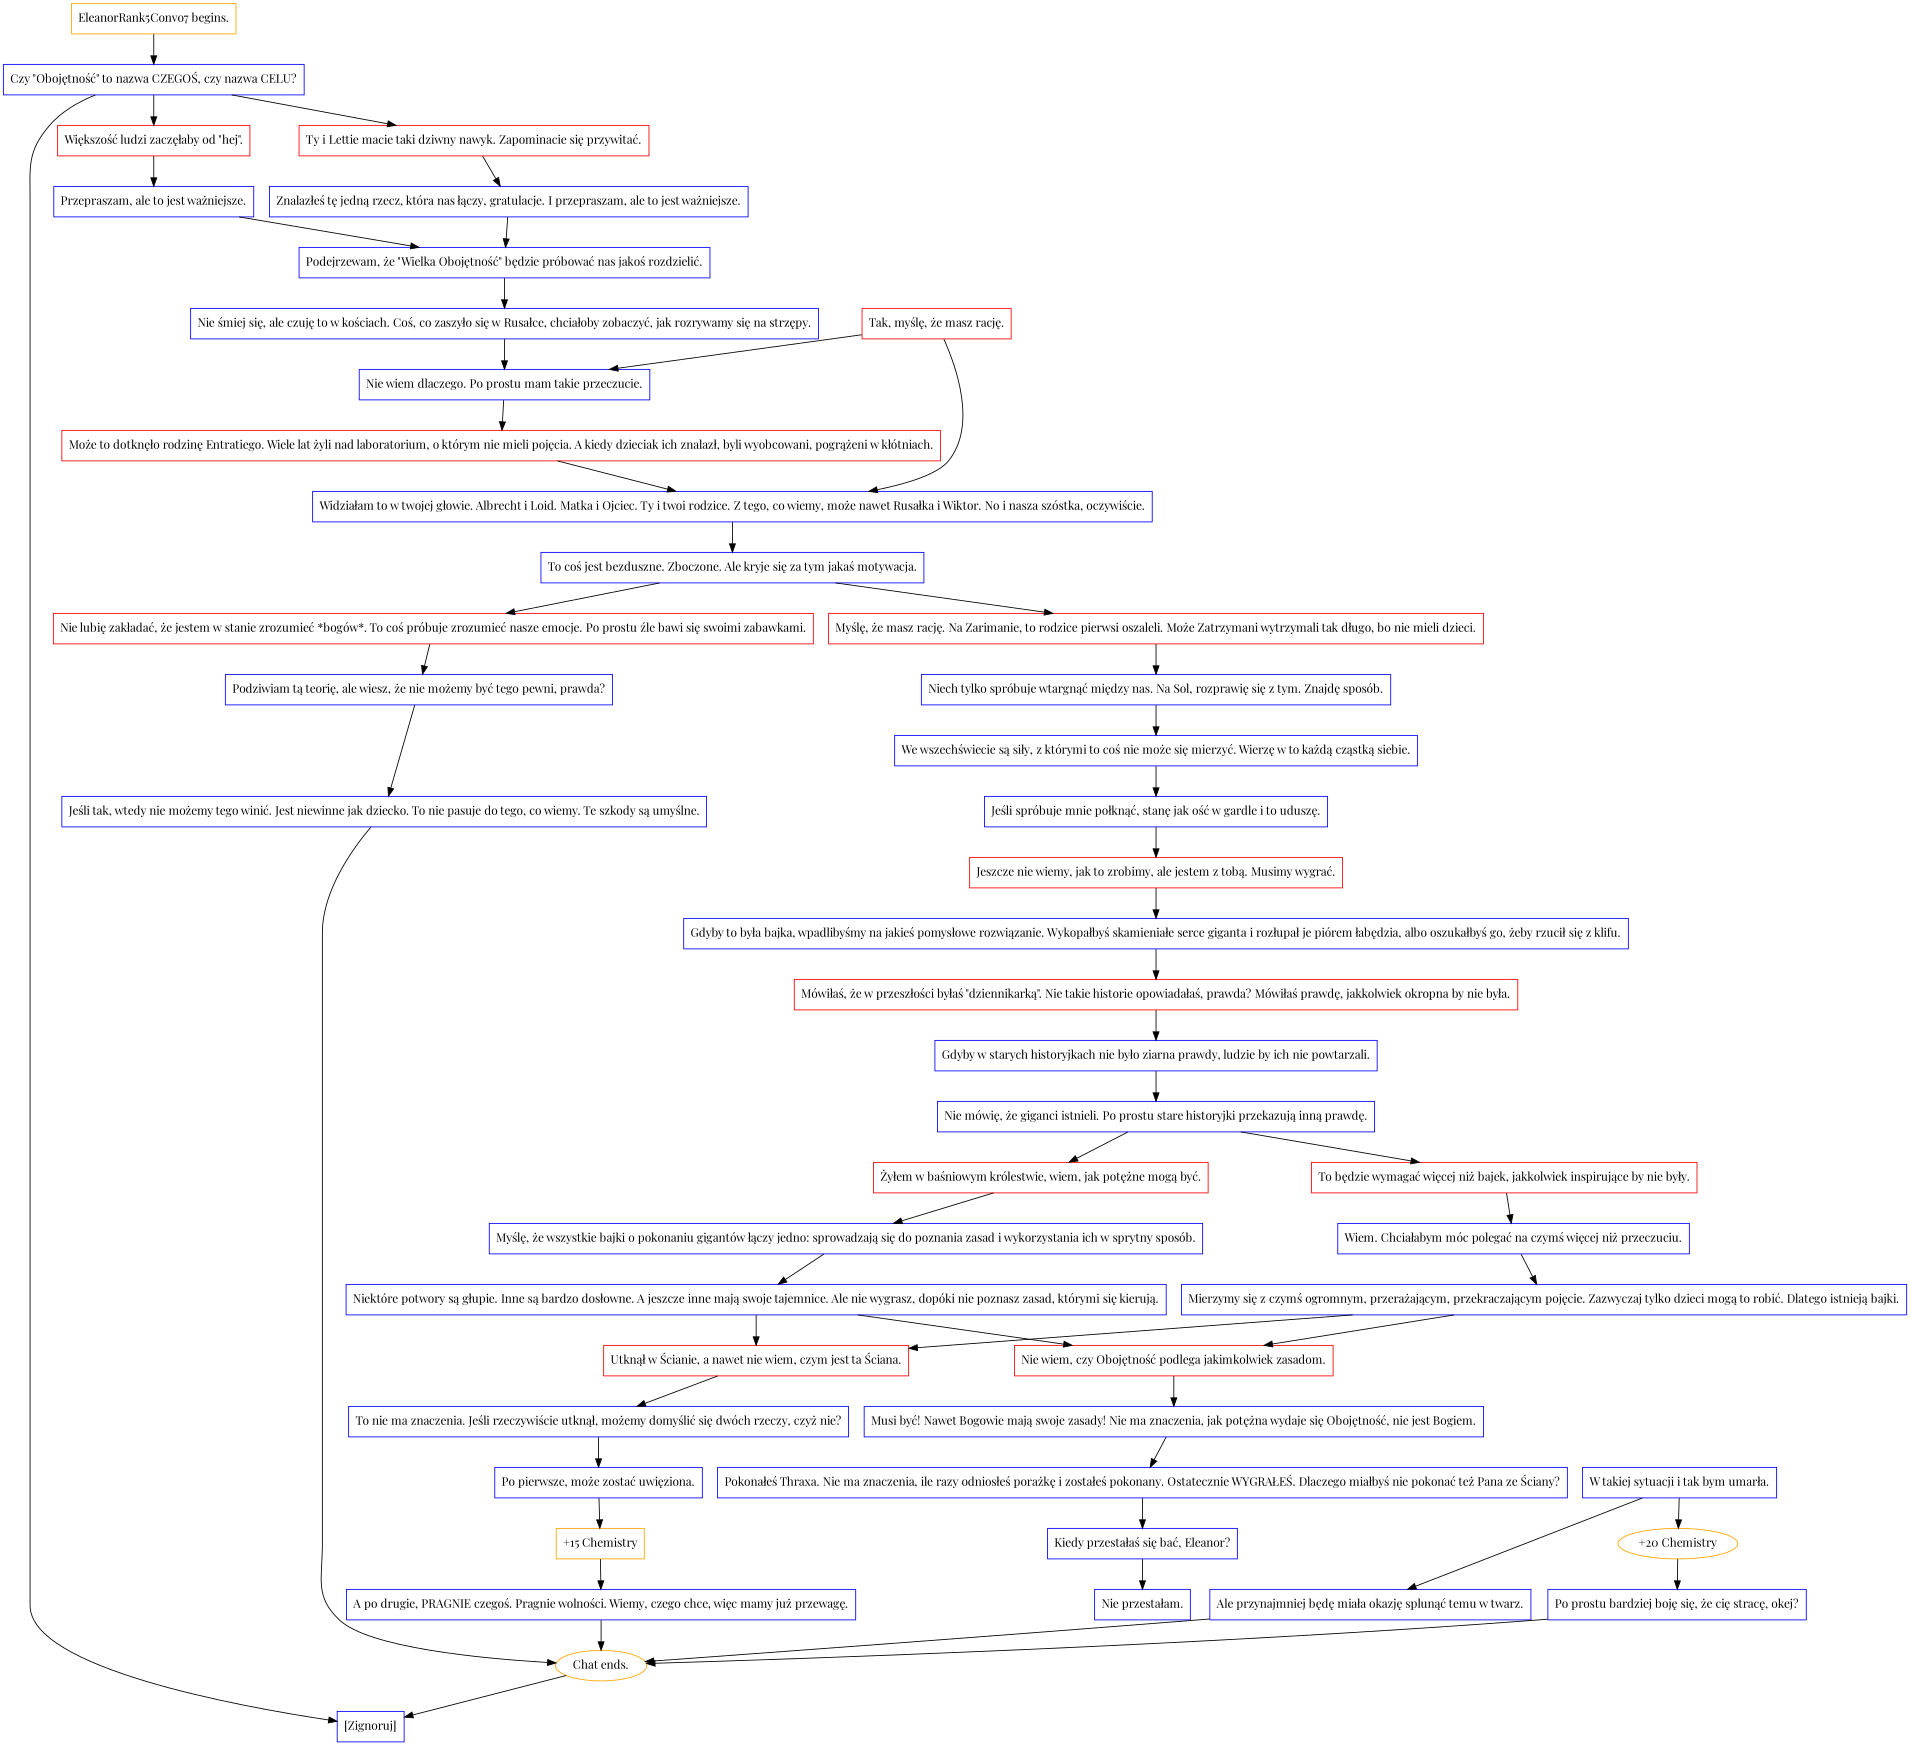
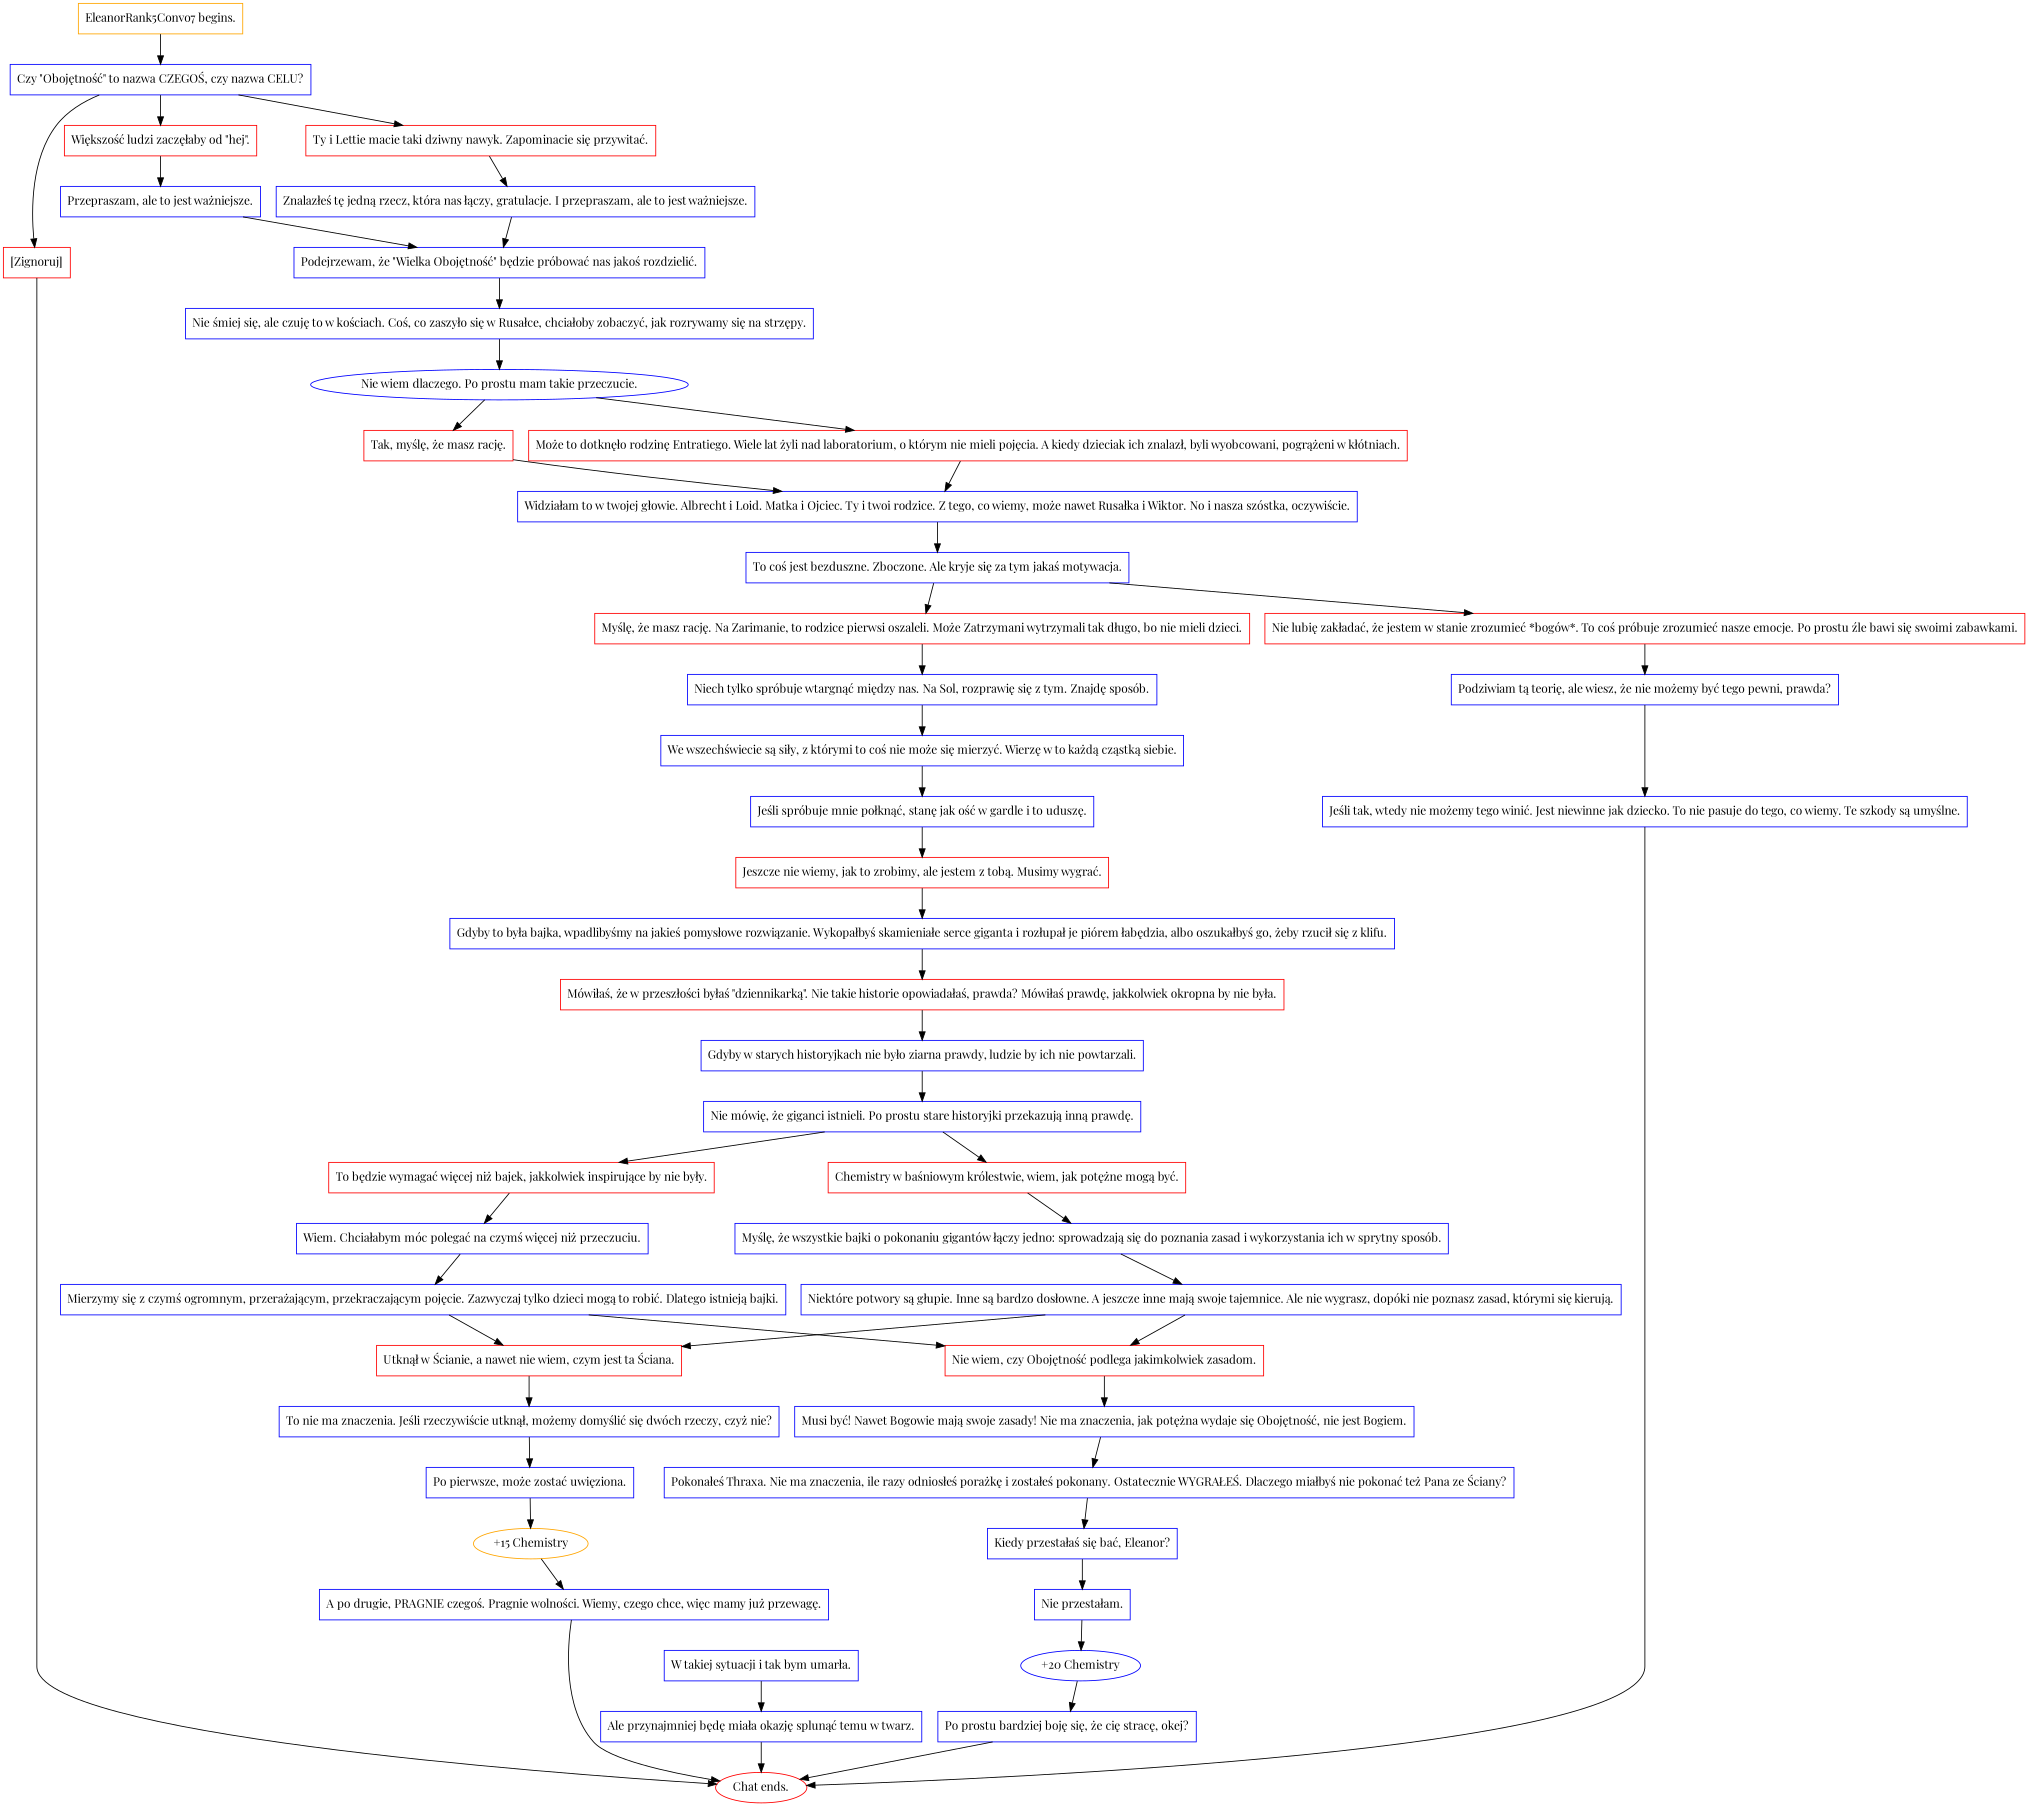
(740, 351) -> (472, 412)
(505, 385) -> (499, 385)
(1041, 1178) -> (1007, 1178)
(1679, 1509) -> (1082, 1631)
(600, 1544) -> (531, 1544)
(1678, 1544) -> (1081, 1666)
(601, 1666) -> (761, 1788)
(490, 1695) -> (37, 1317)
(371, 1727) -> (37, 263)
